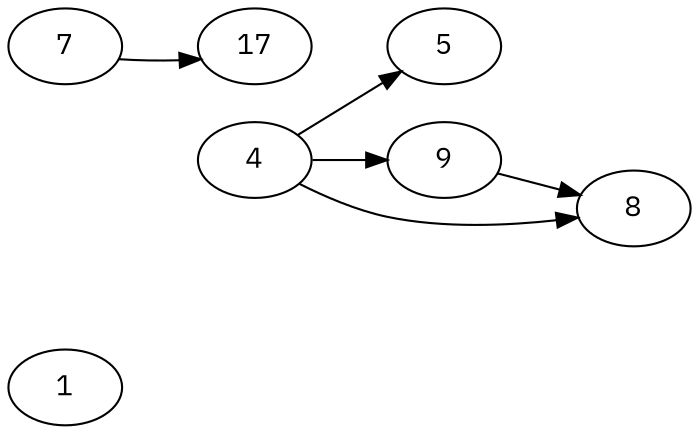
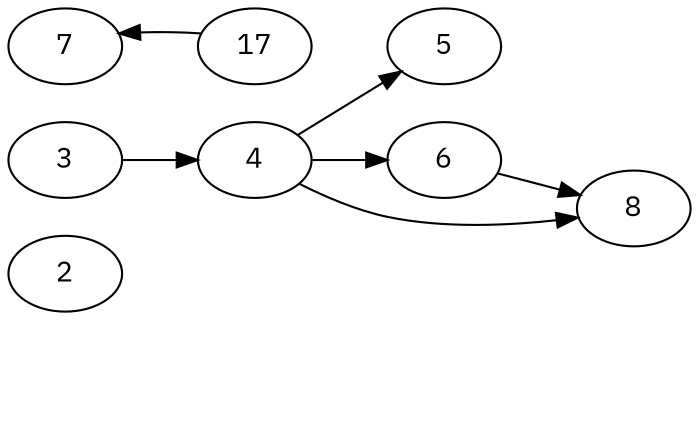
(149, 60) -> (170, 32)
none -> (65, 160)
(444, 160) -> (444, 160)
none -> (65, 274)
(65, 387) -> none
